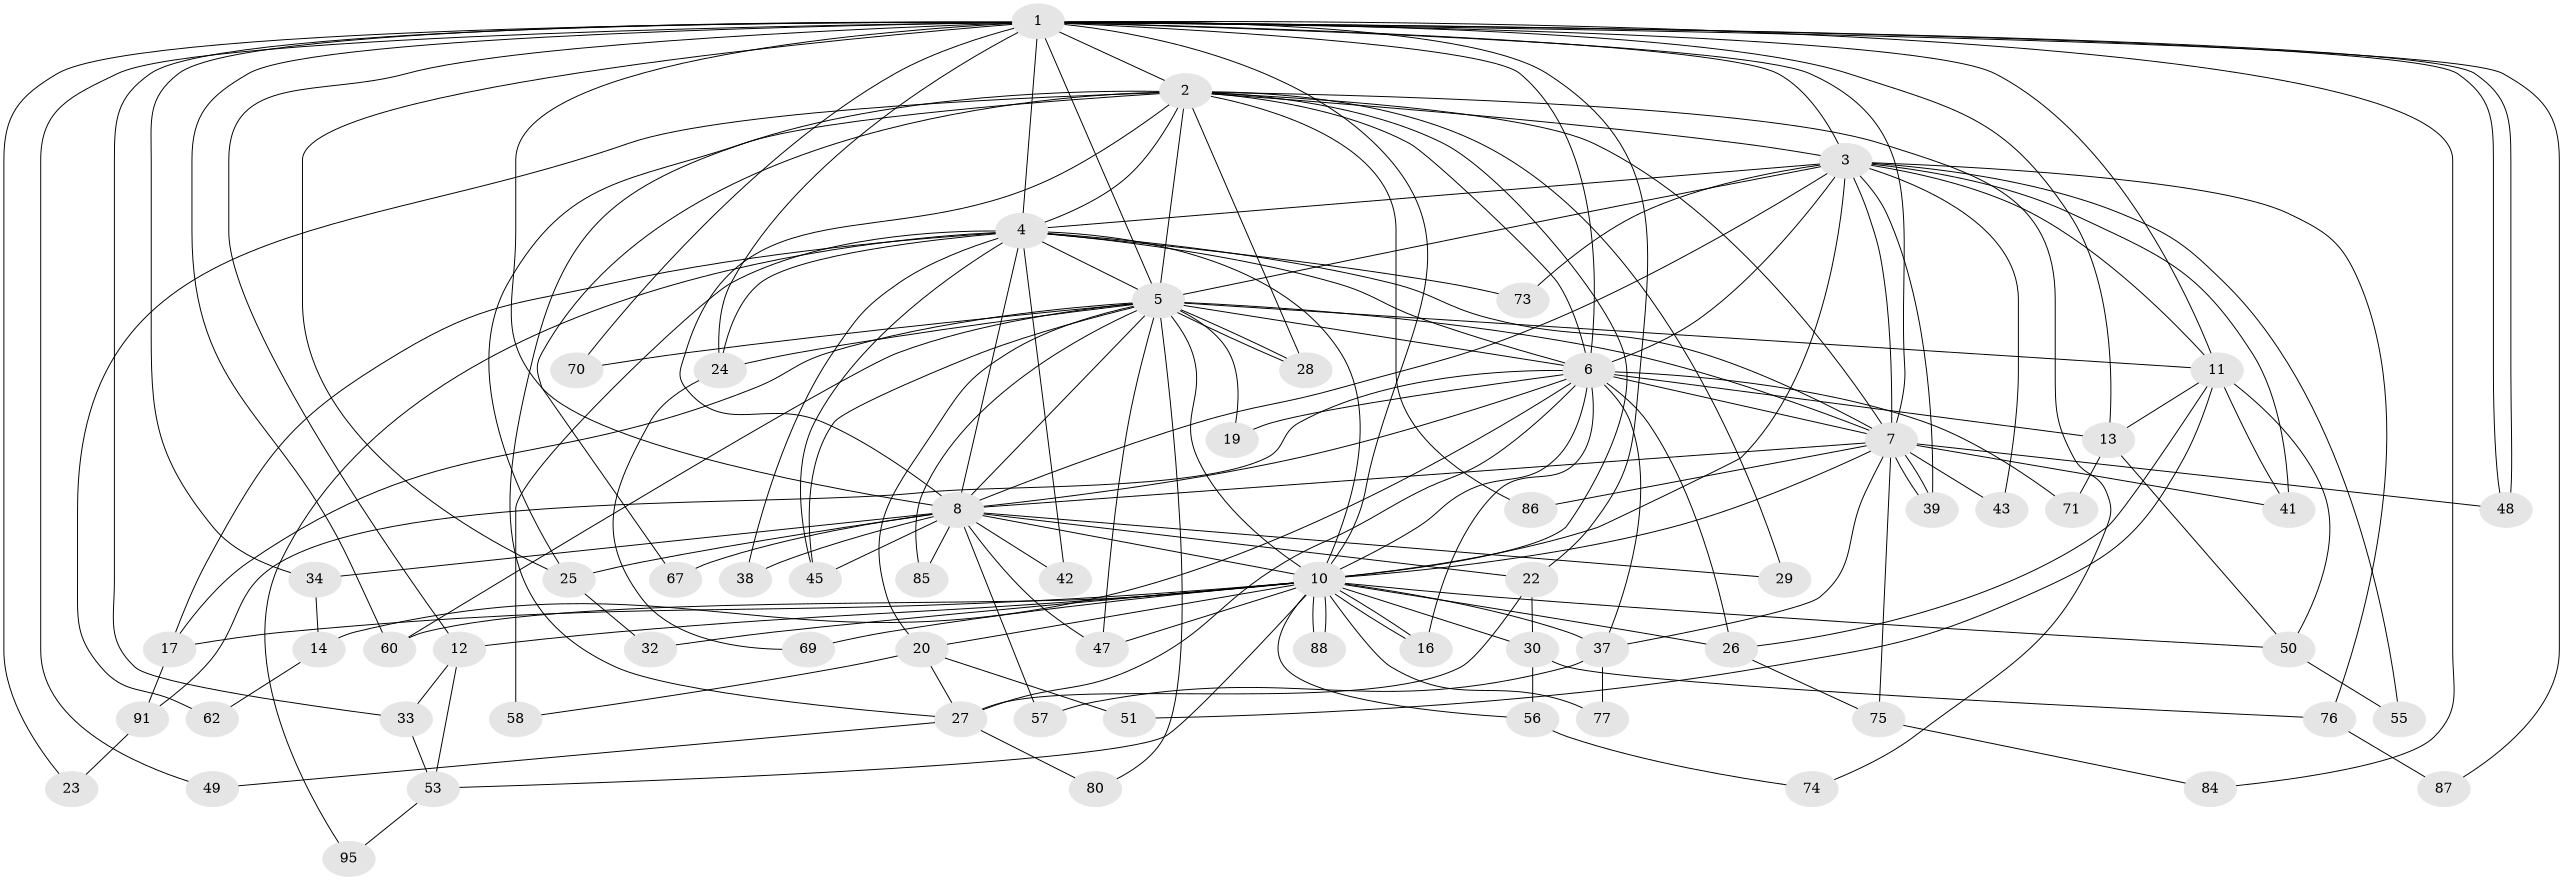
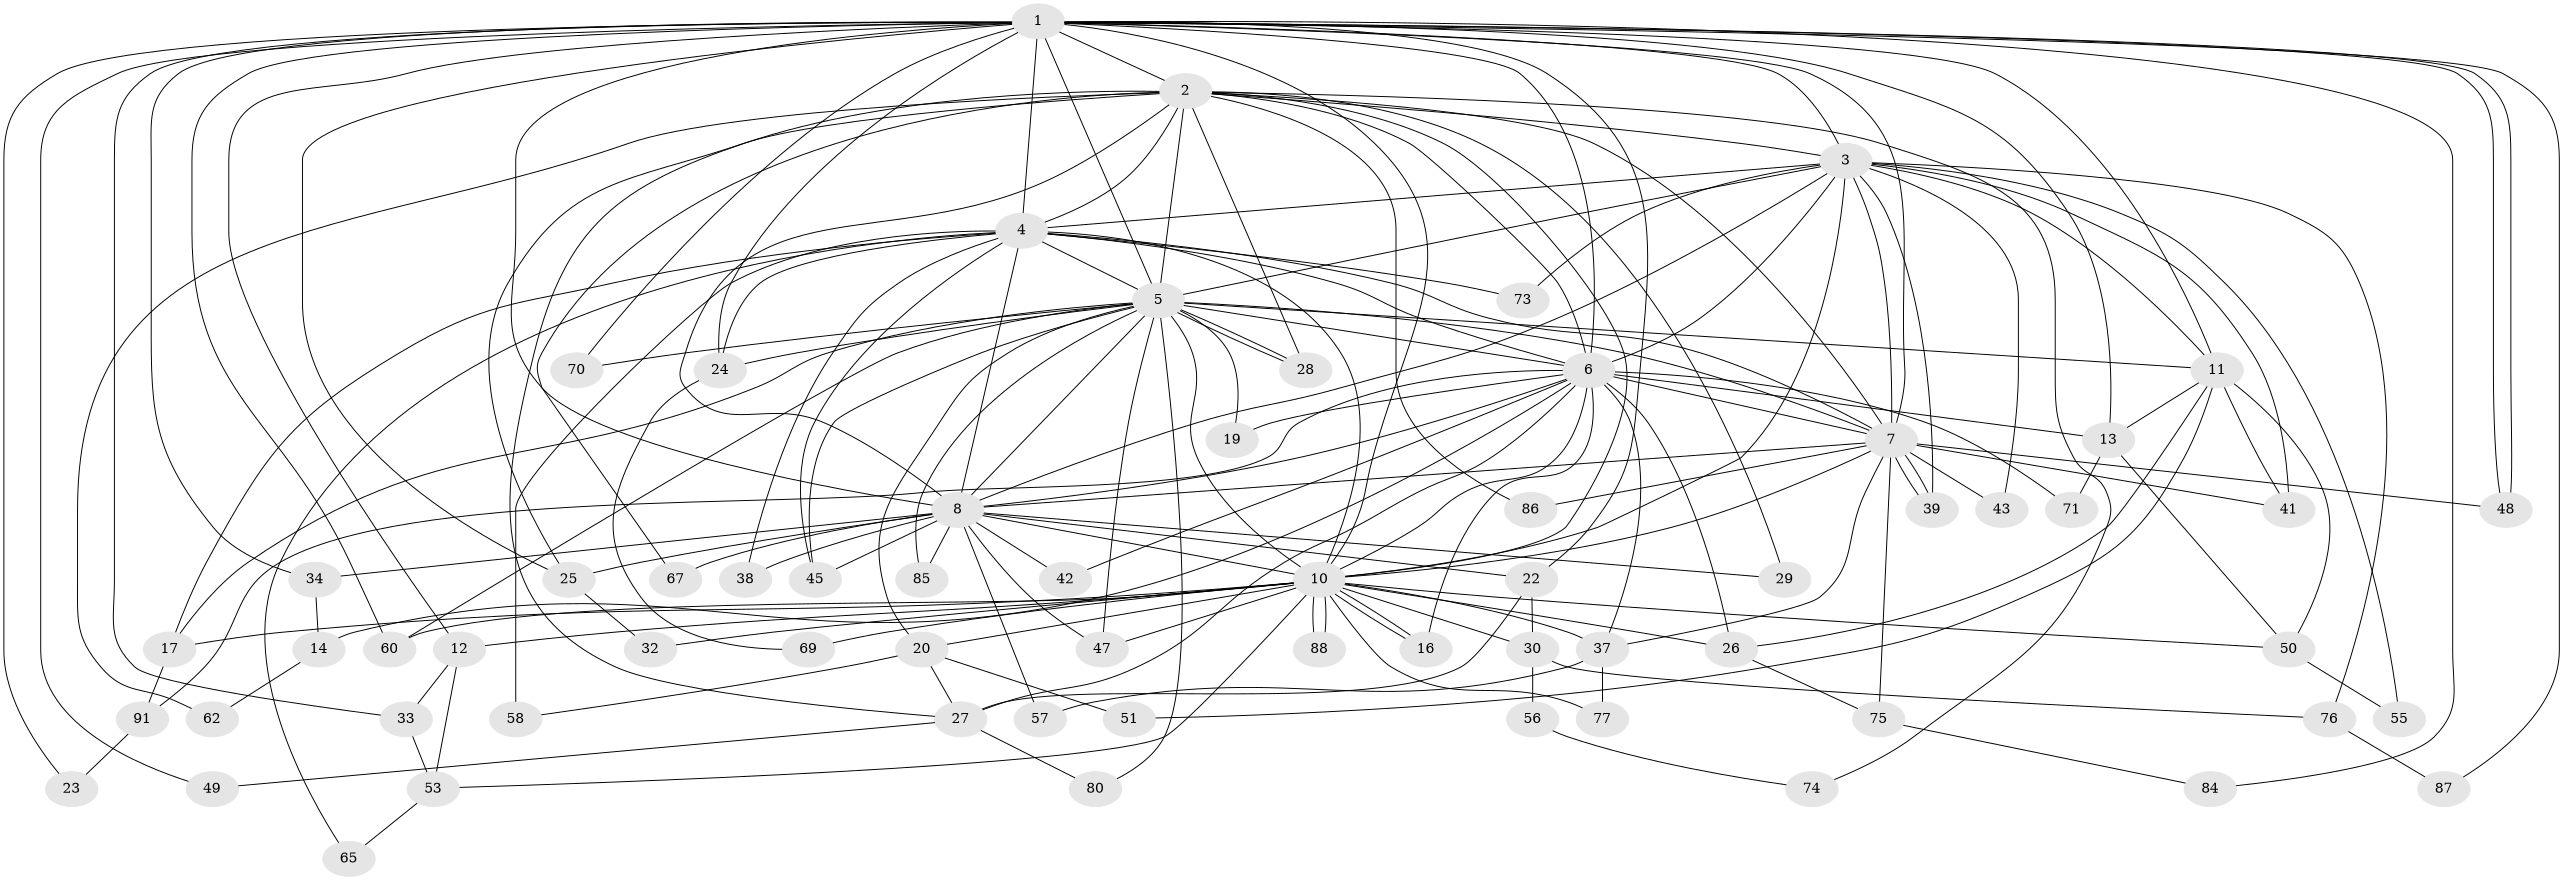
(1044, 405) -> (1340, 472)
(1352, 697) -> none
(349, 859) -> (349, 859)
